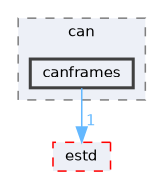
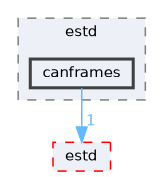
(82, 33) -> (82, 33)
